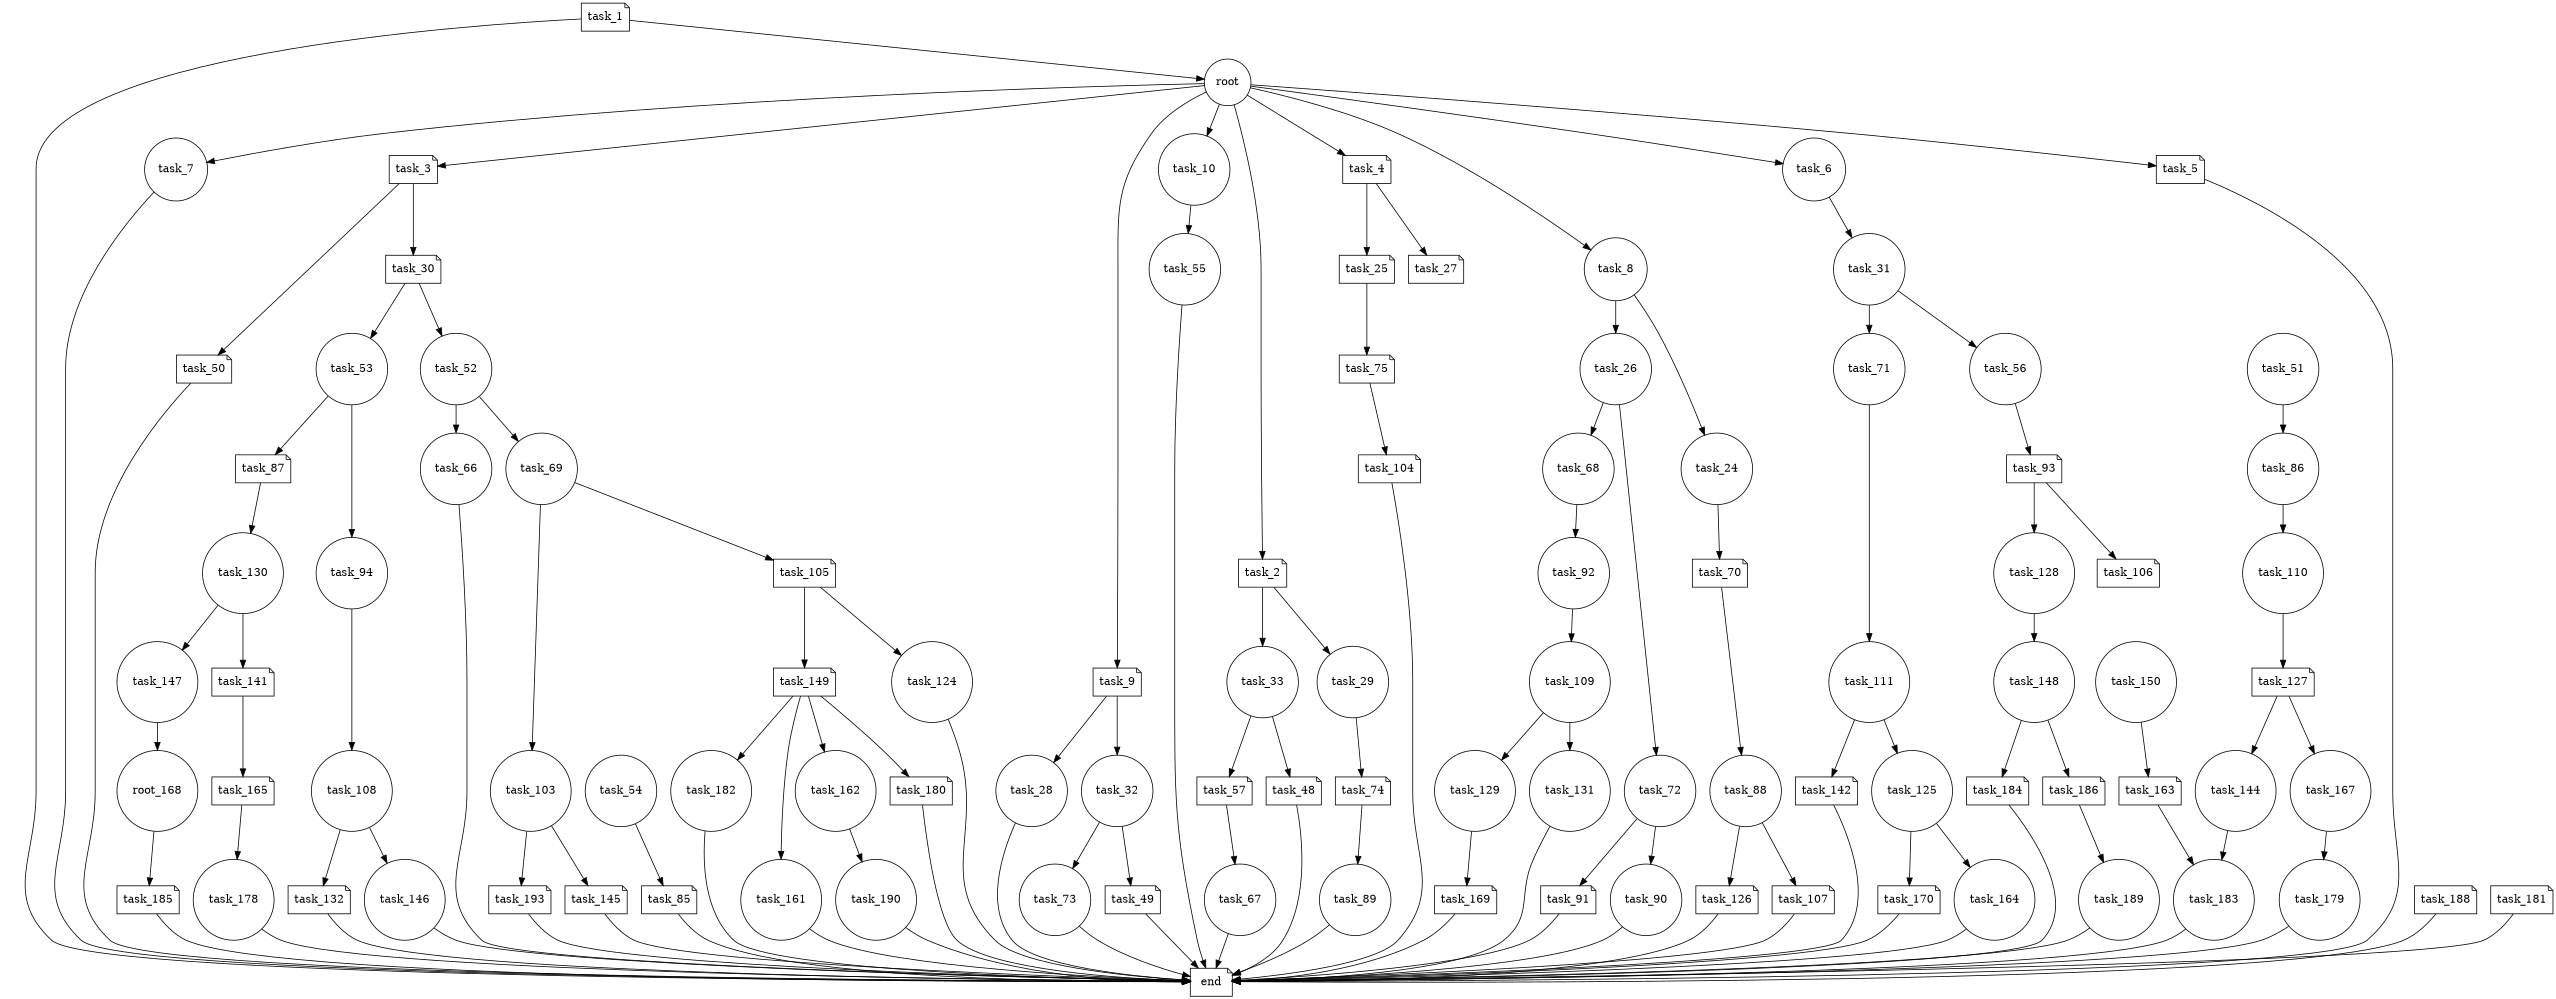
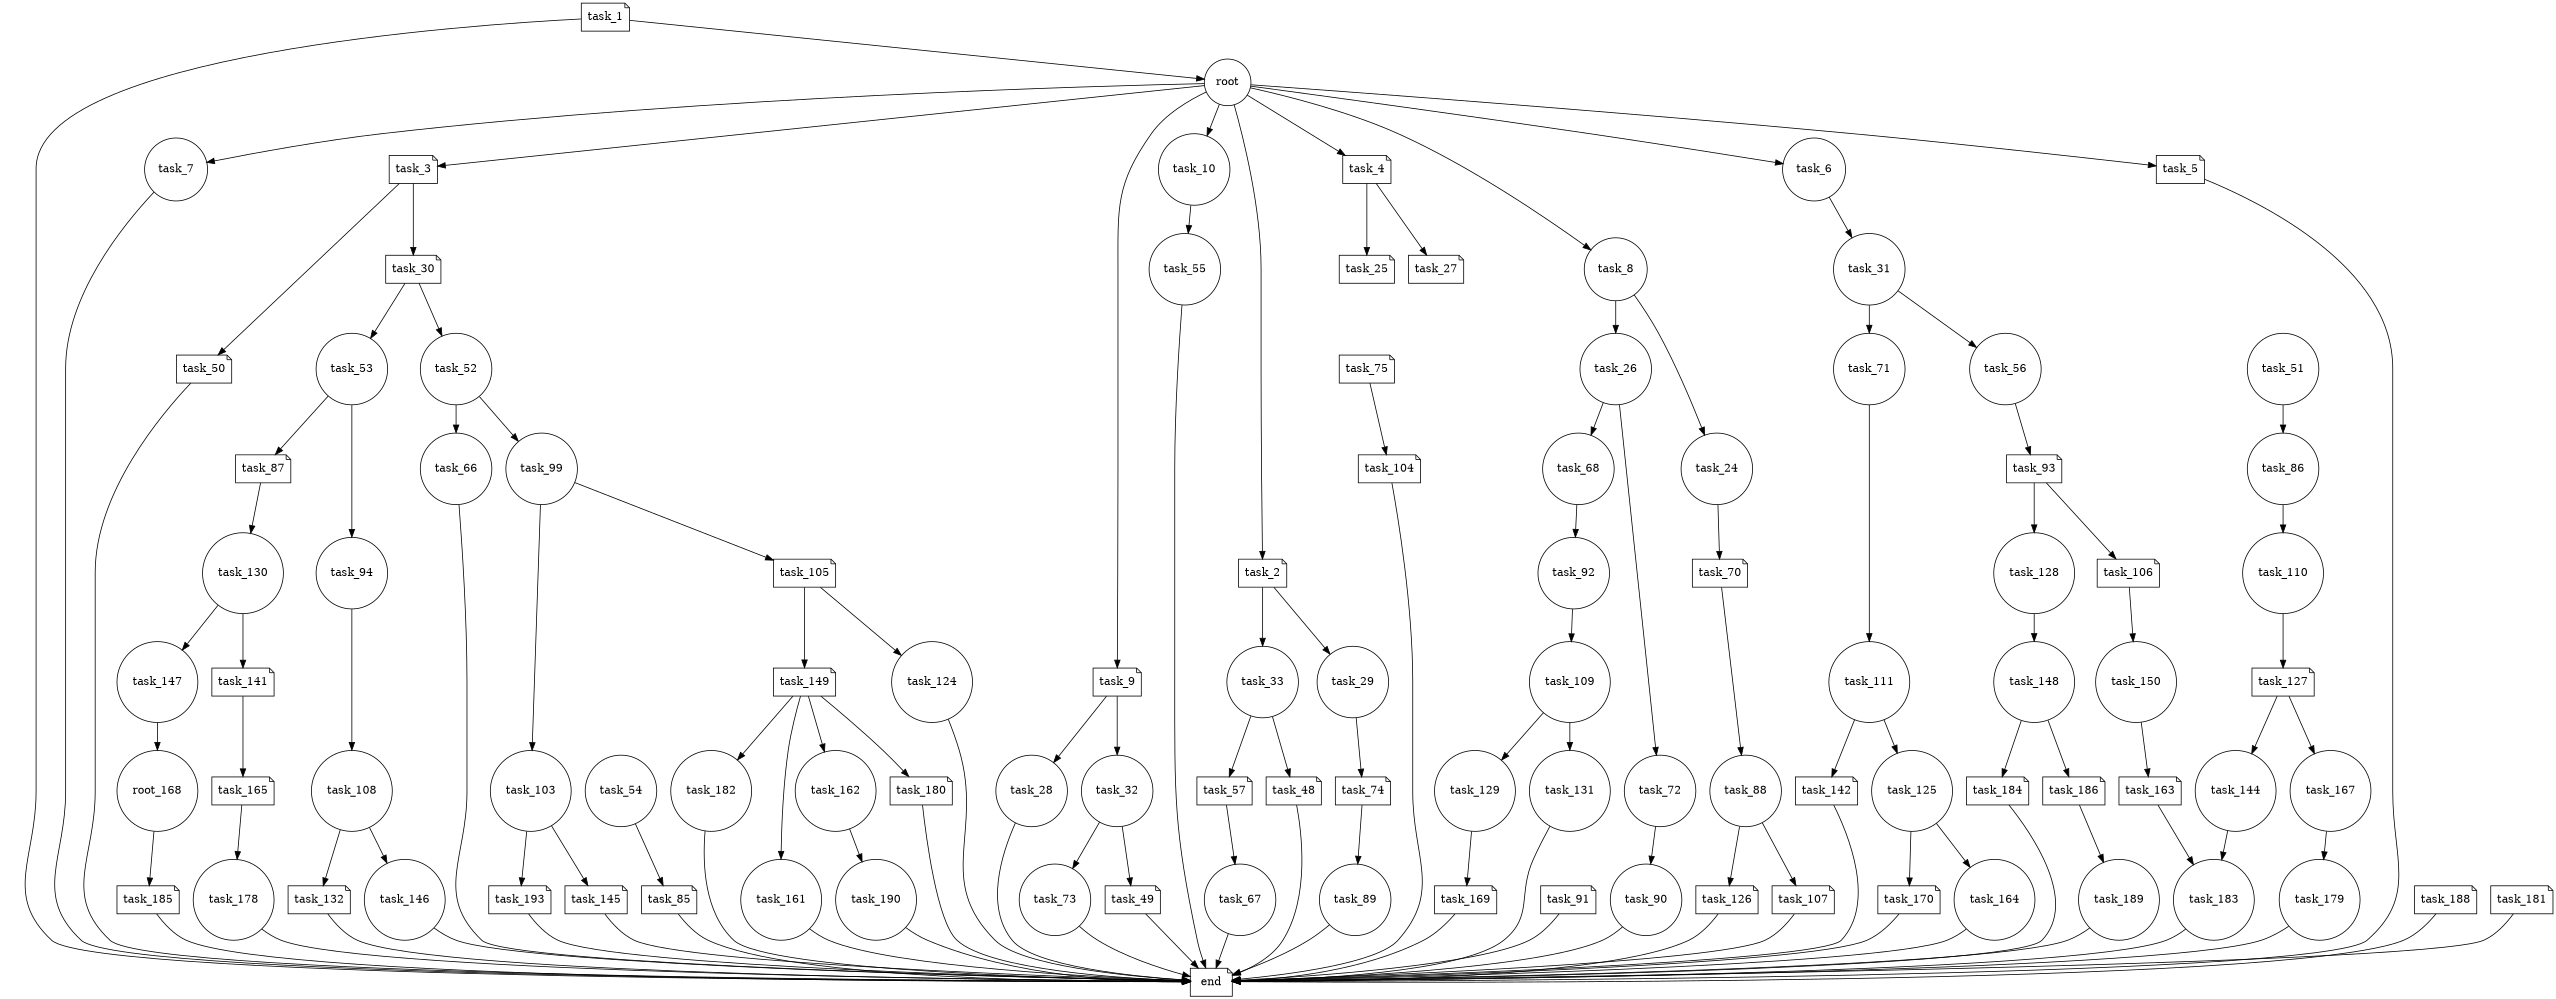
(1367, 315) -> none
(542, 469) -> (542, 469)
none -> (2131, 610)
(1611, 849) -> none
